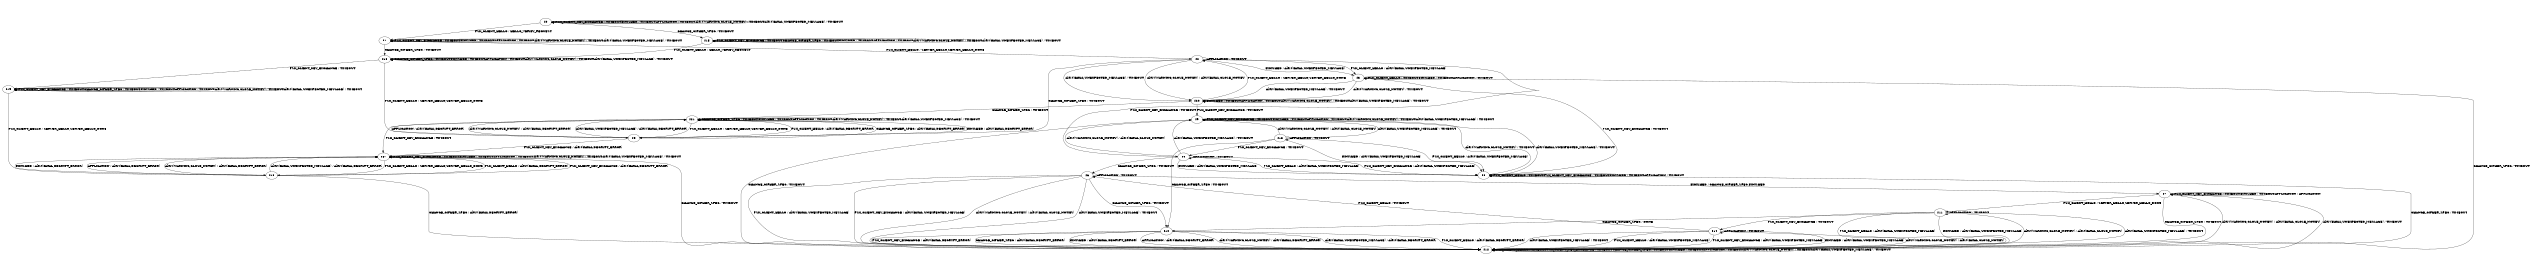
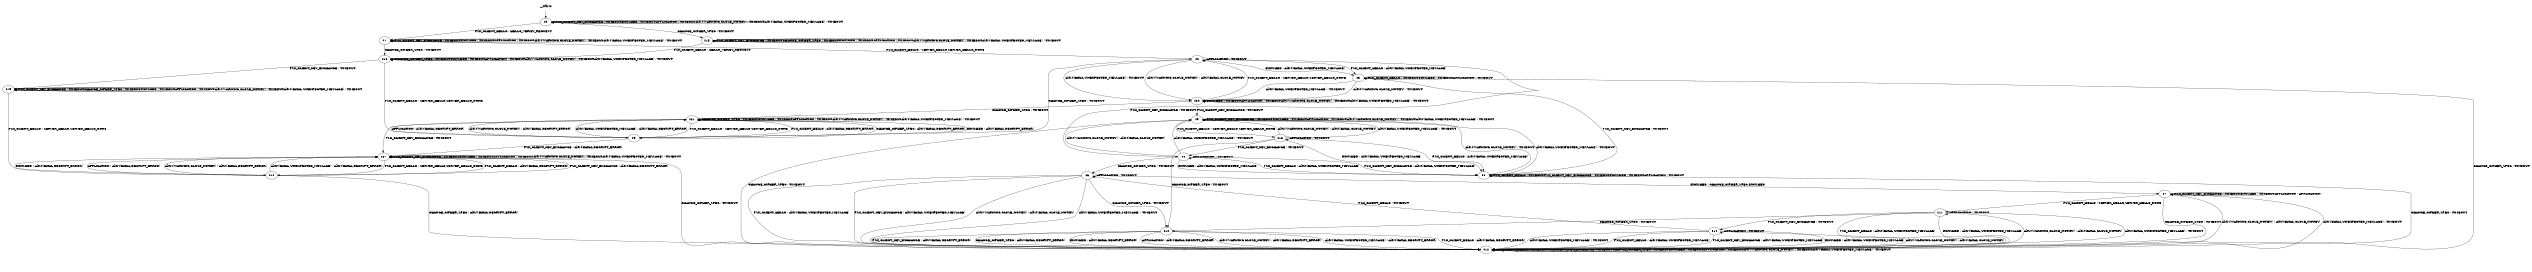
none -> (546, 6)
none -> (1214, 133)
(1628, 222) -> (1628, 222)
